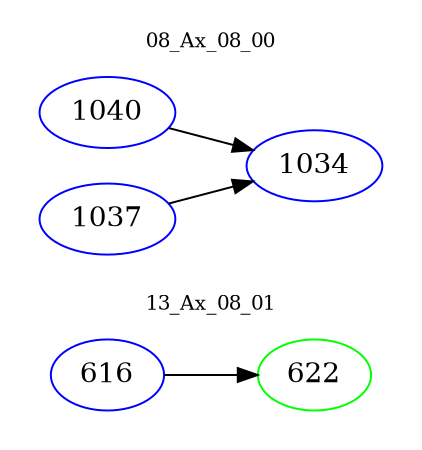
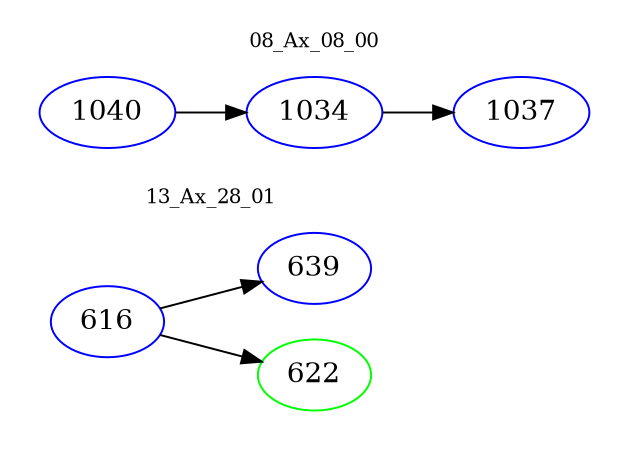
(201, 195) -> (408, 112)
none -> (314, 268)
(211, 305) -> (211, 198)
